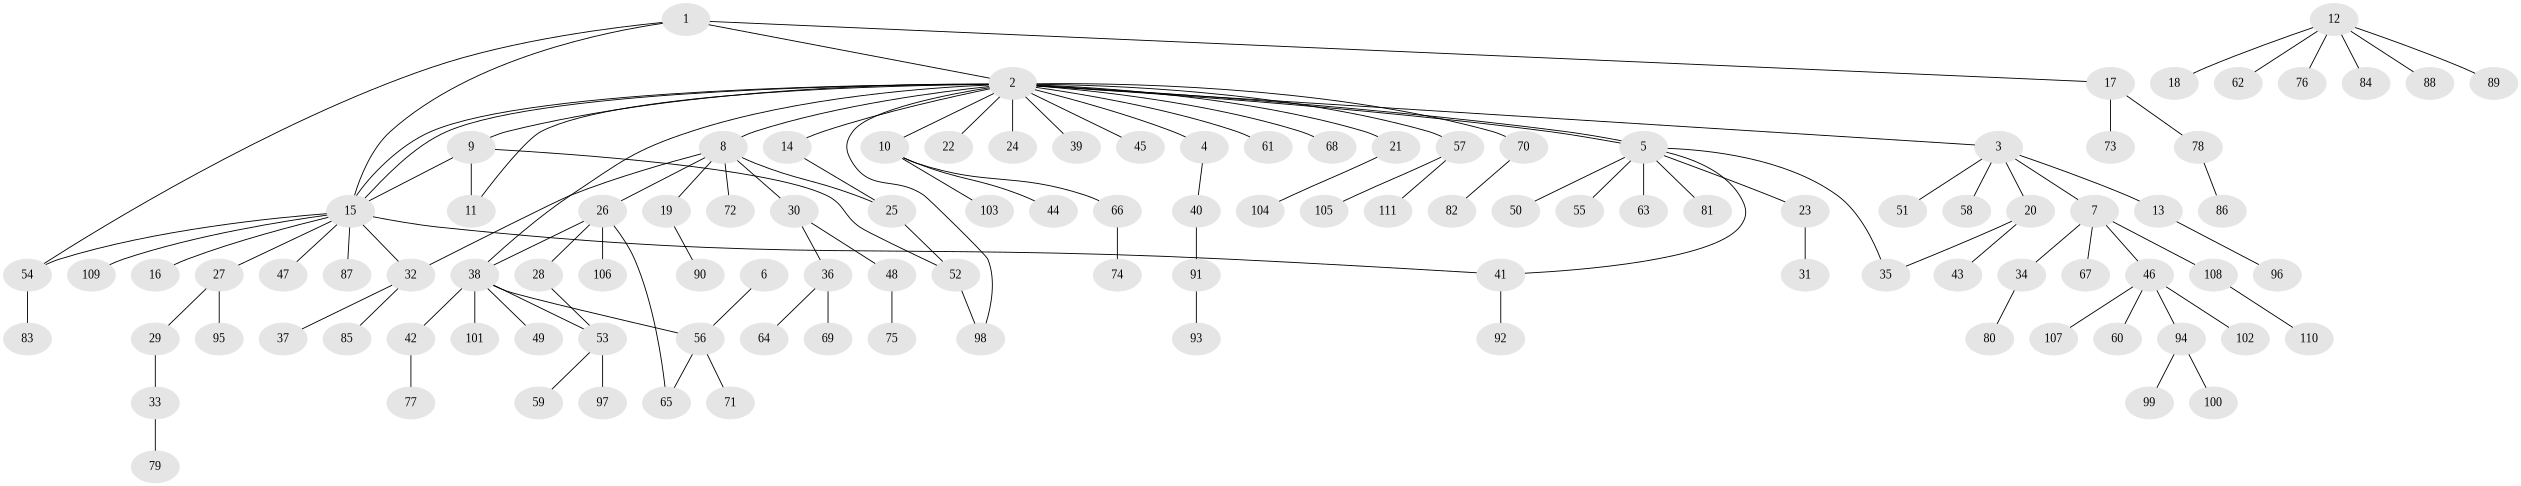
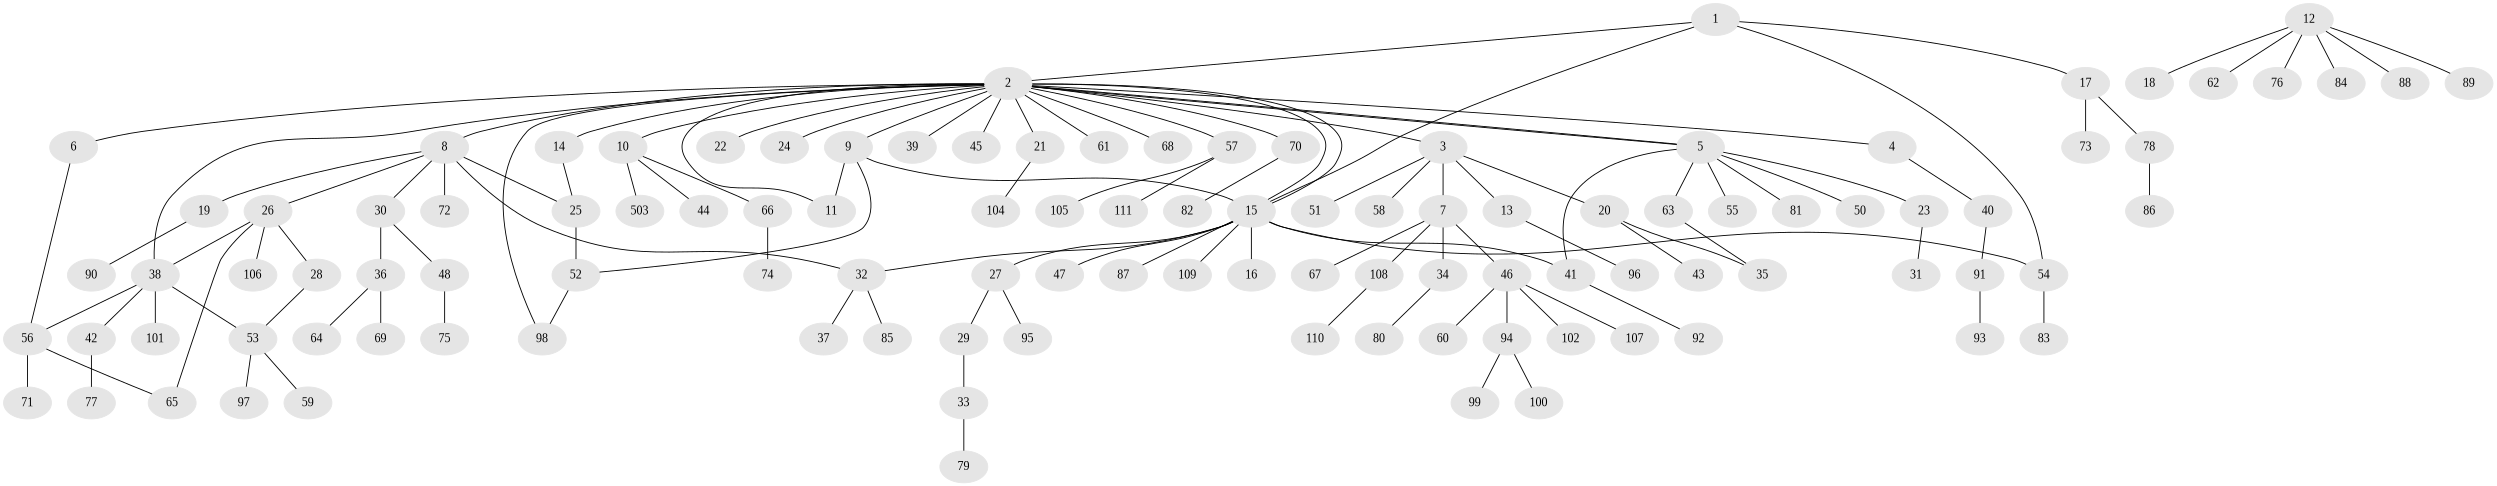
none -> (539, 96)
(1793, 172) -> (1715, 243)
(990, 211) -> (640, 211)
(539, 339) -> none
